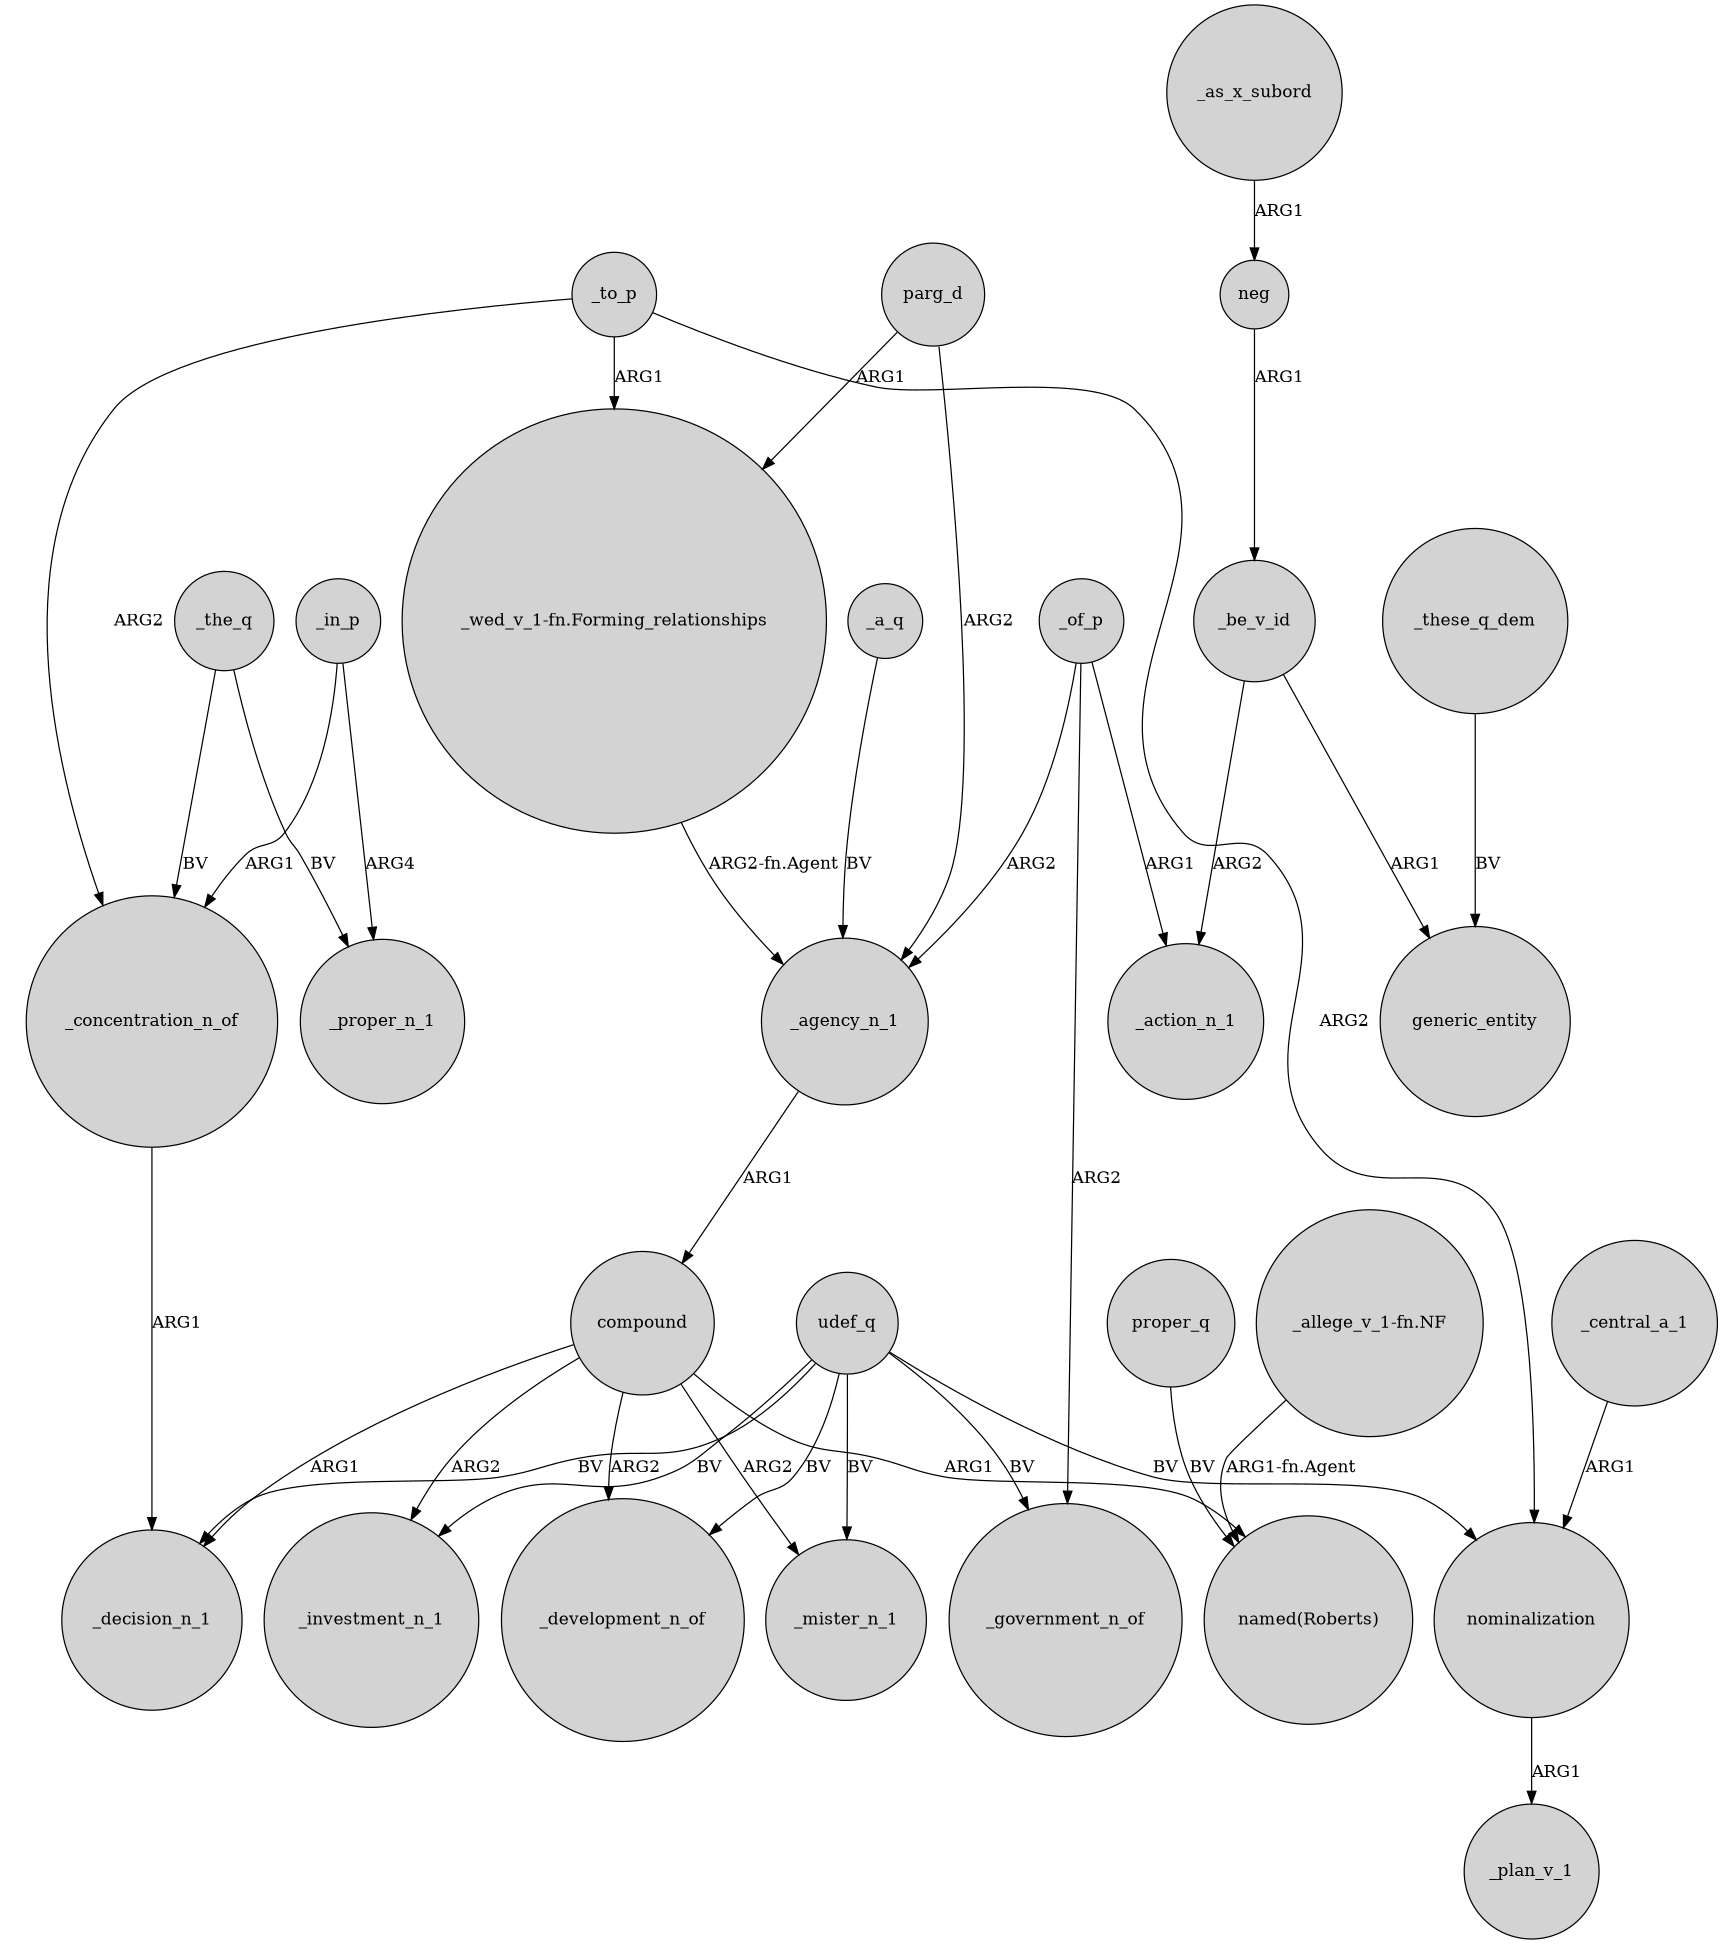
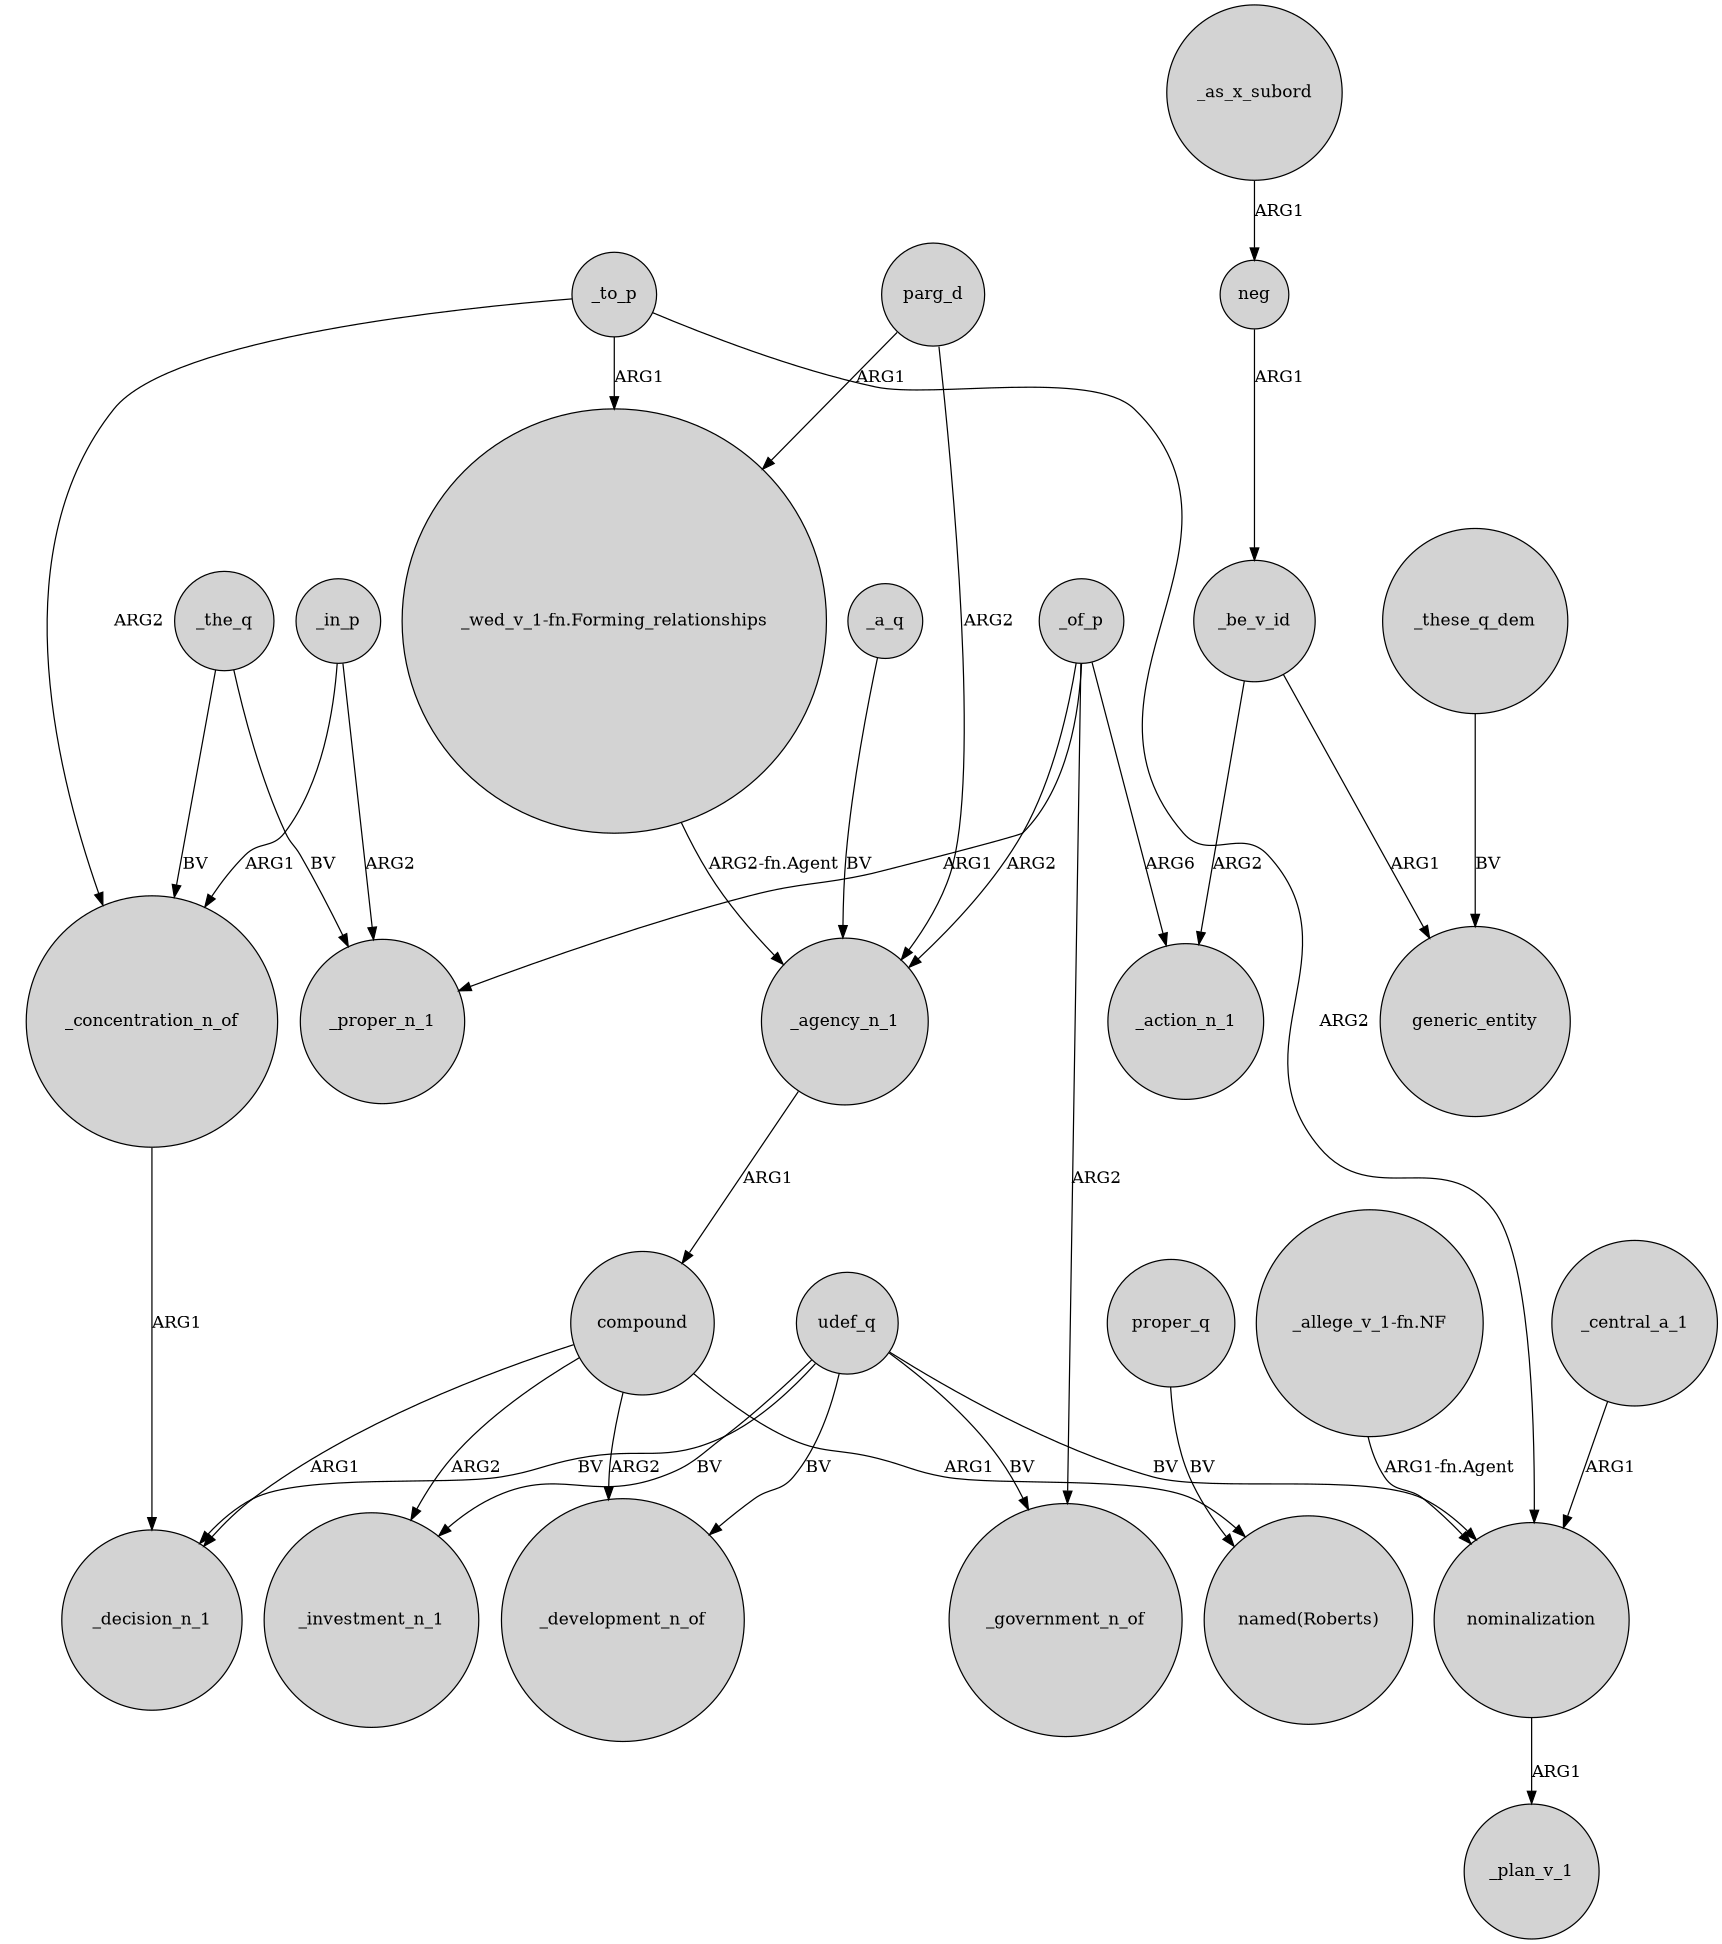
(390, 864) -> (390, 864)
(1170, 864) -> (1170, 864)
none -> (833, 881)
(1229, 1455) -> (1388, 1482)
(846, 1620) -> none
